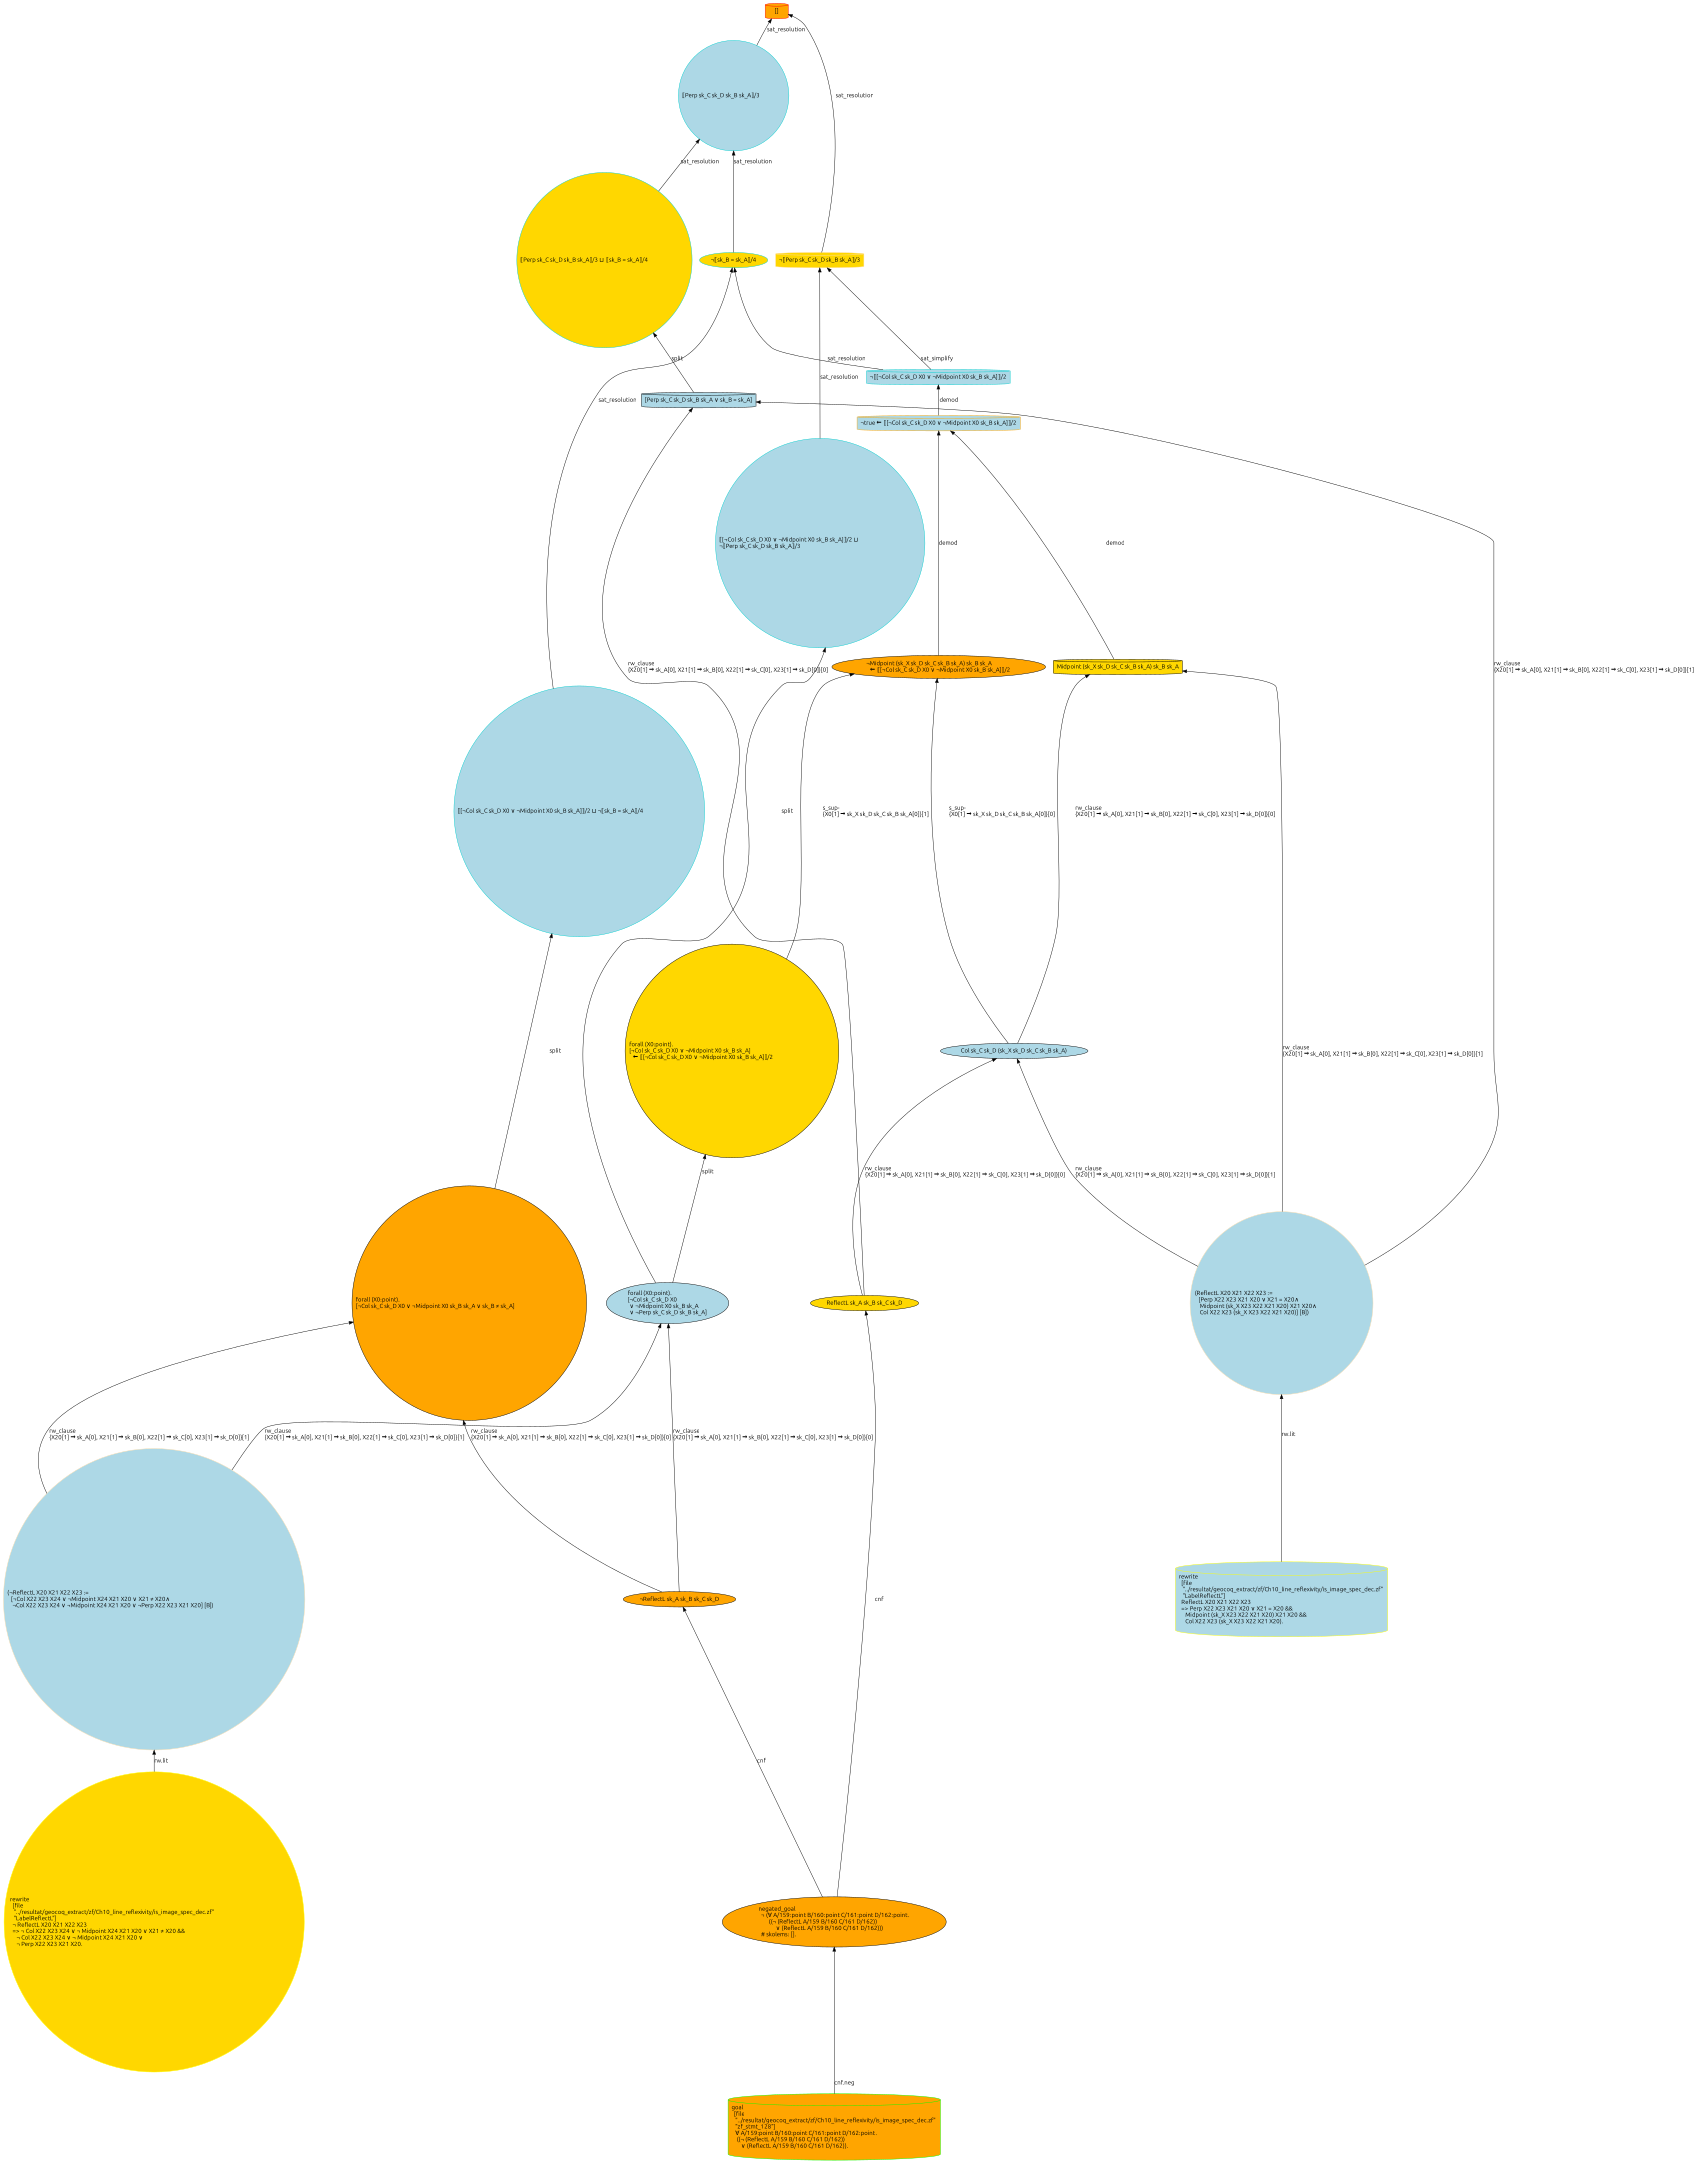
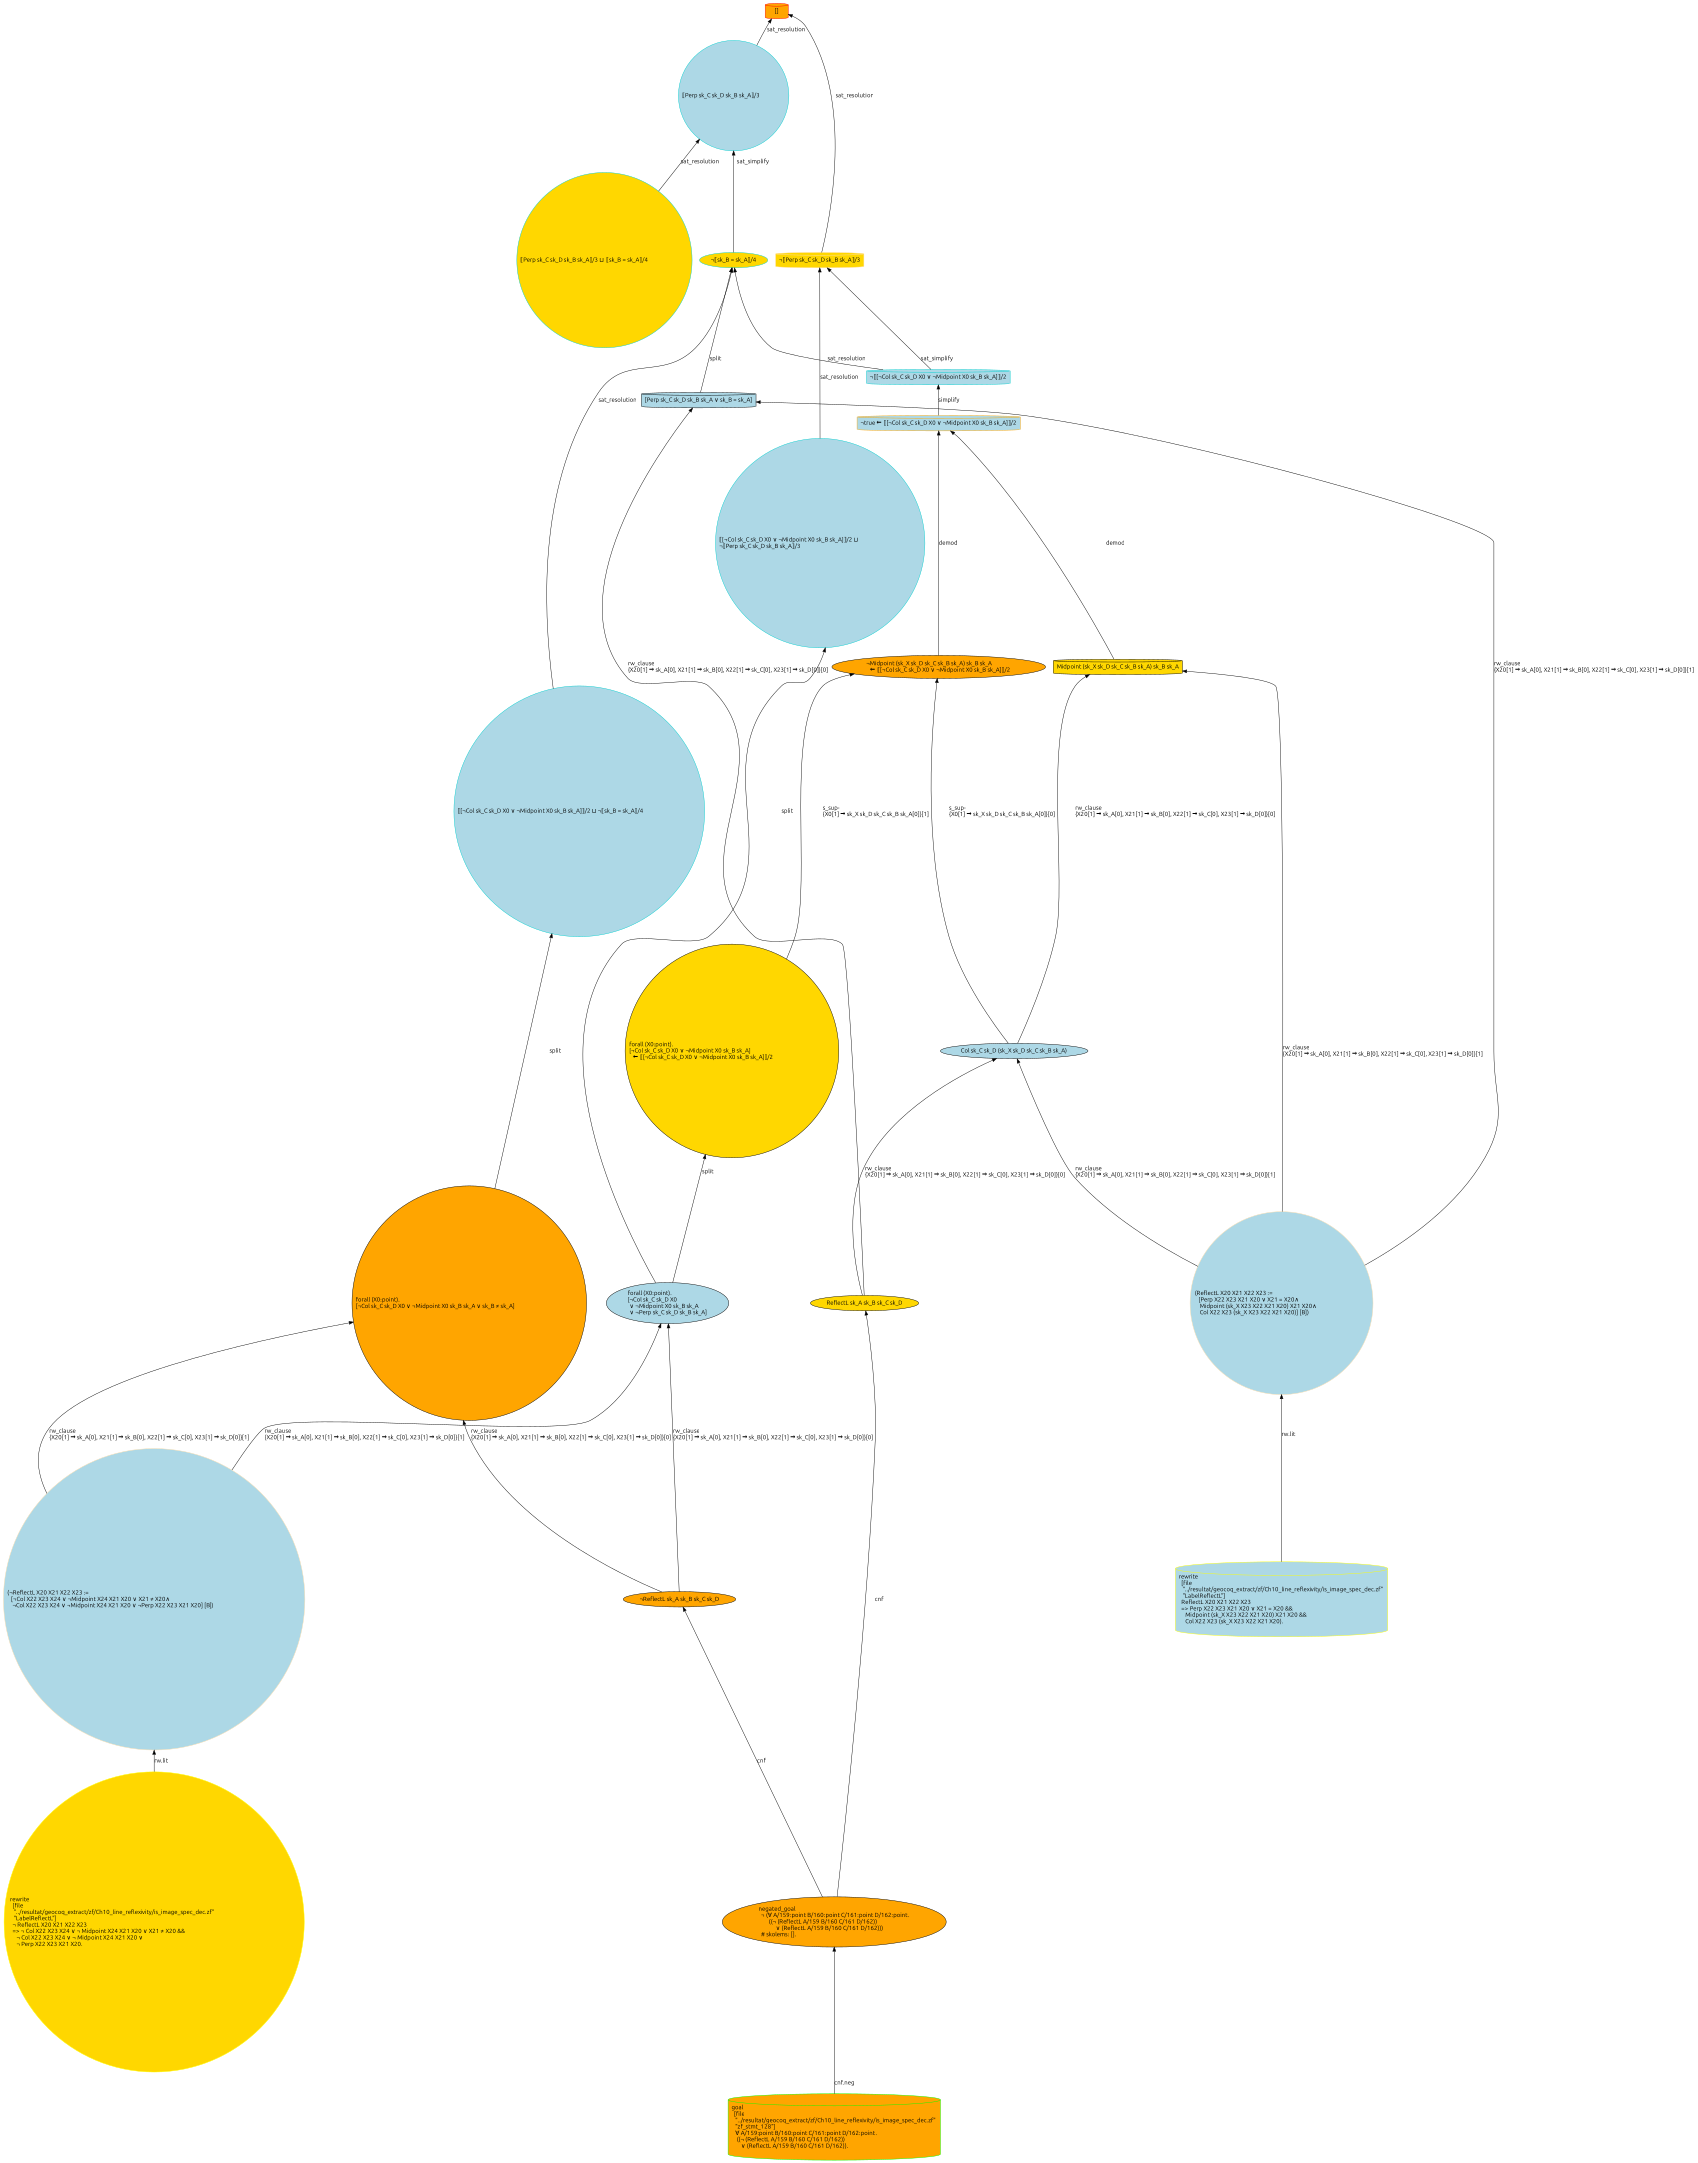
(753, 162) -> (753, 162)
(675, 364) -> (716, 332)
(949, 400) -> (949, 400)
